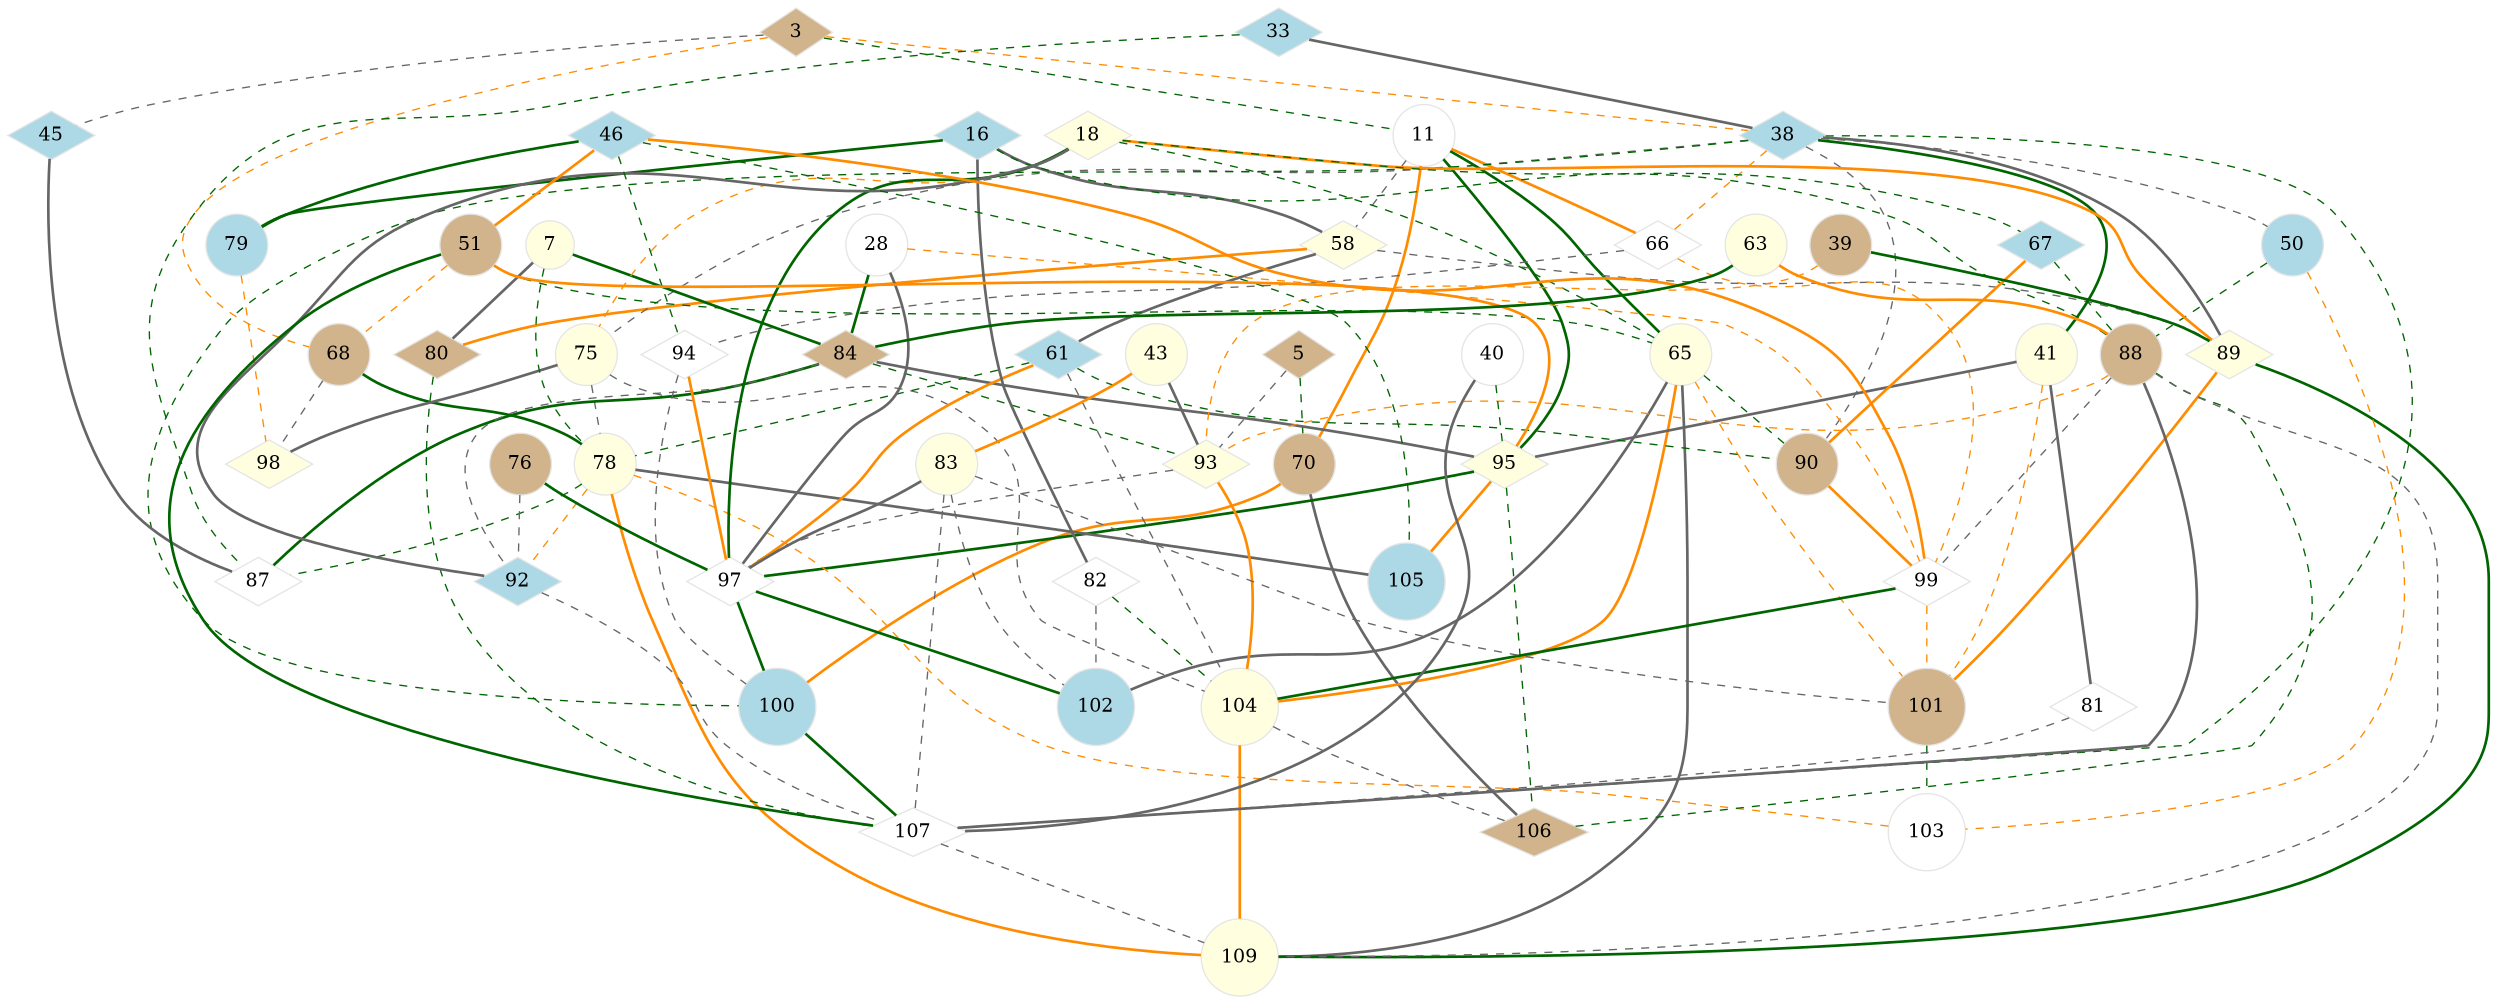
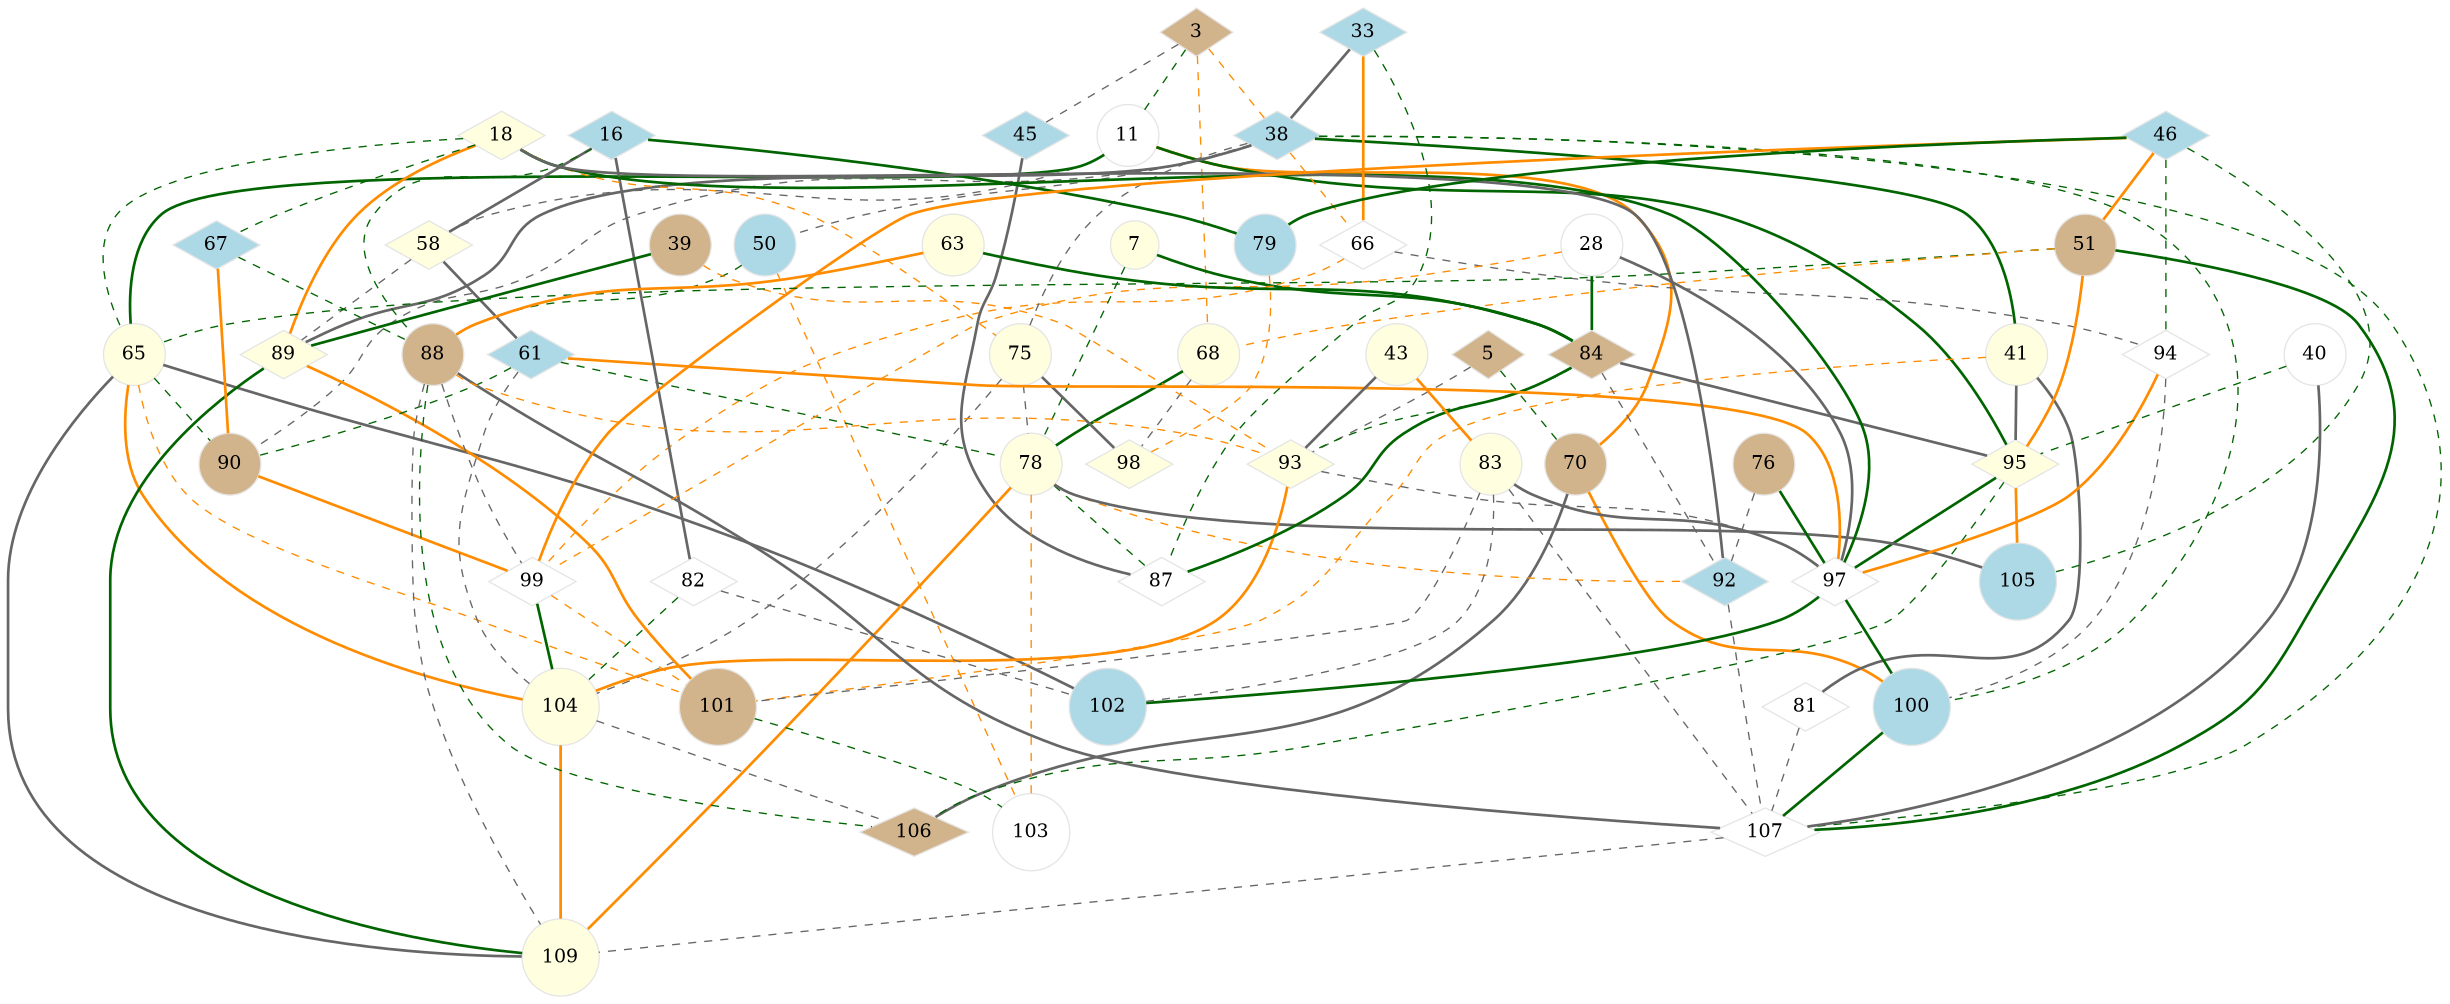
(1544, 191) -> (1363, 126)
(339, 355) -> (1209, 355)
(437, 355) -> none
